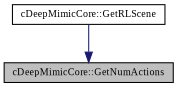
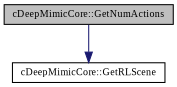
(89, 38) -> (89, 38)
